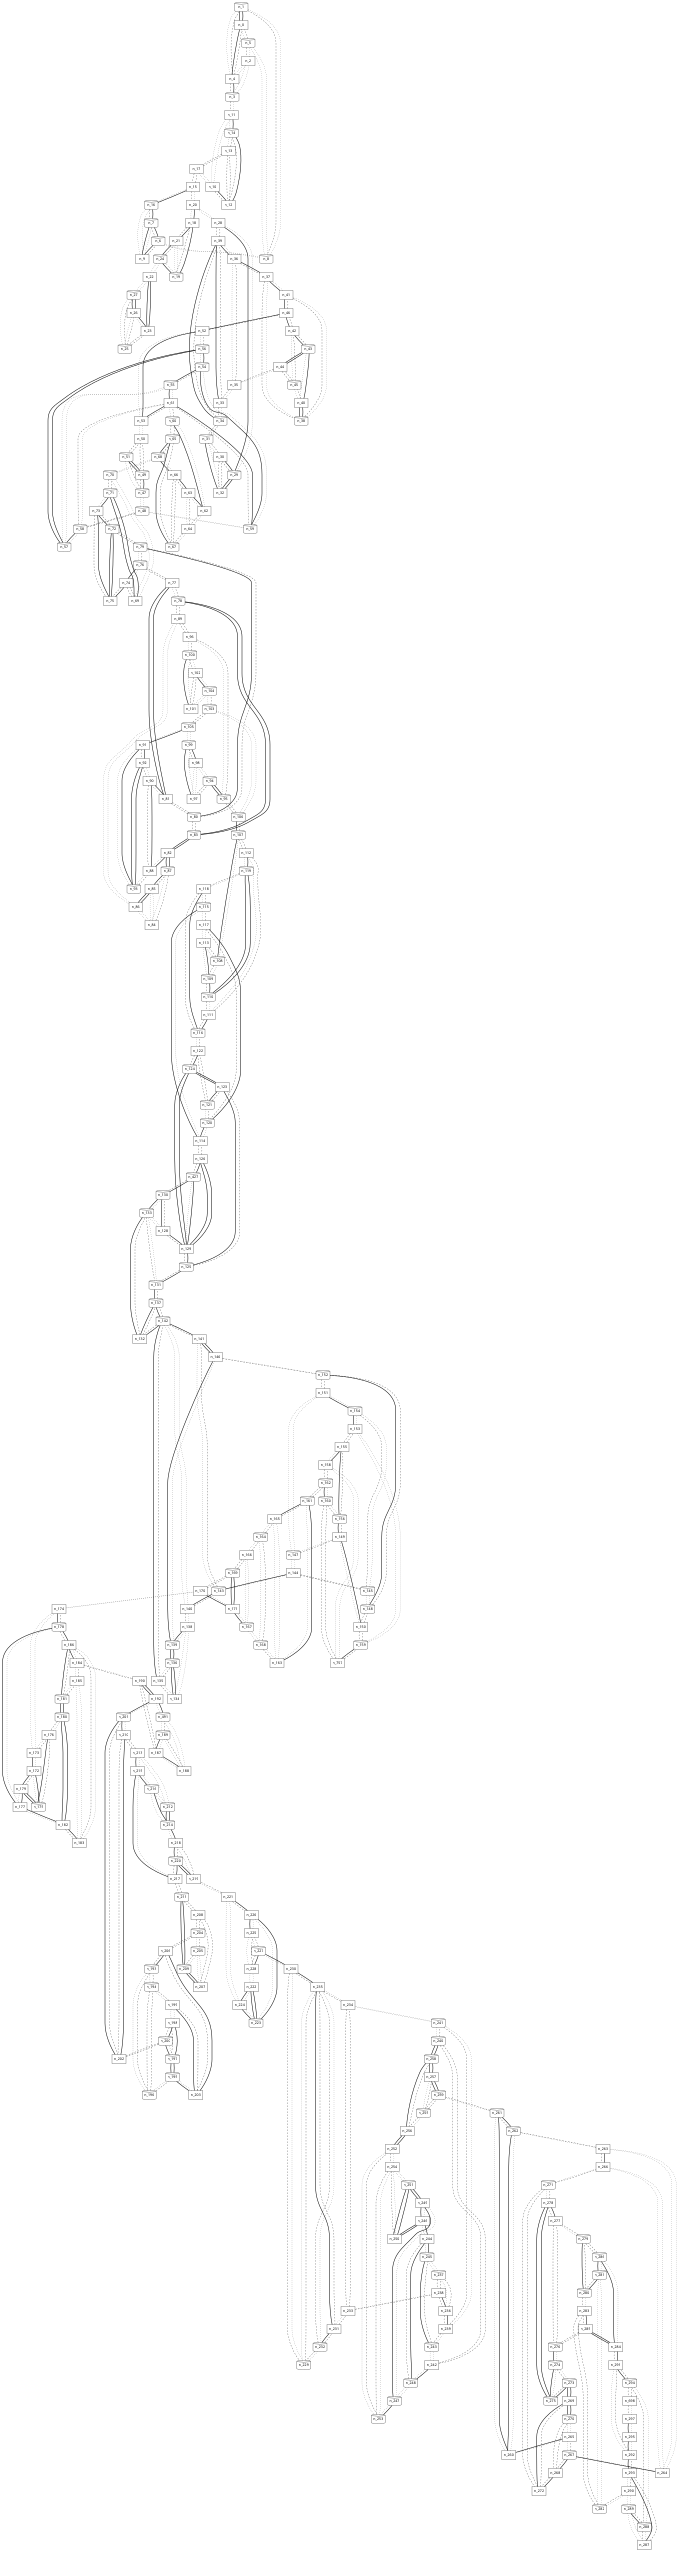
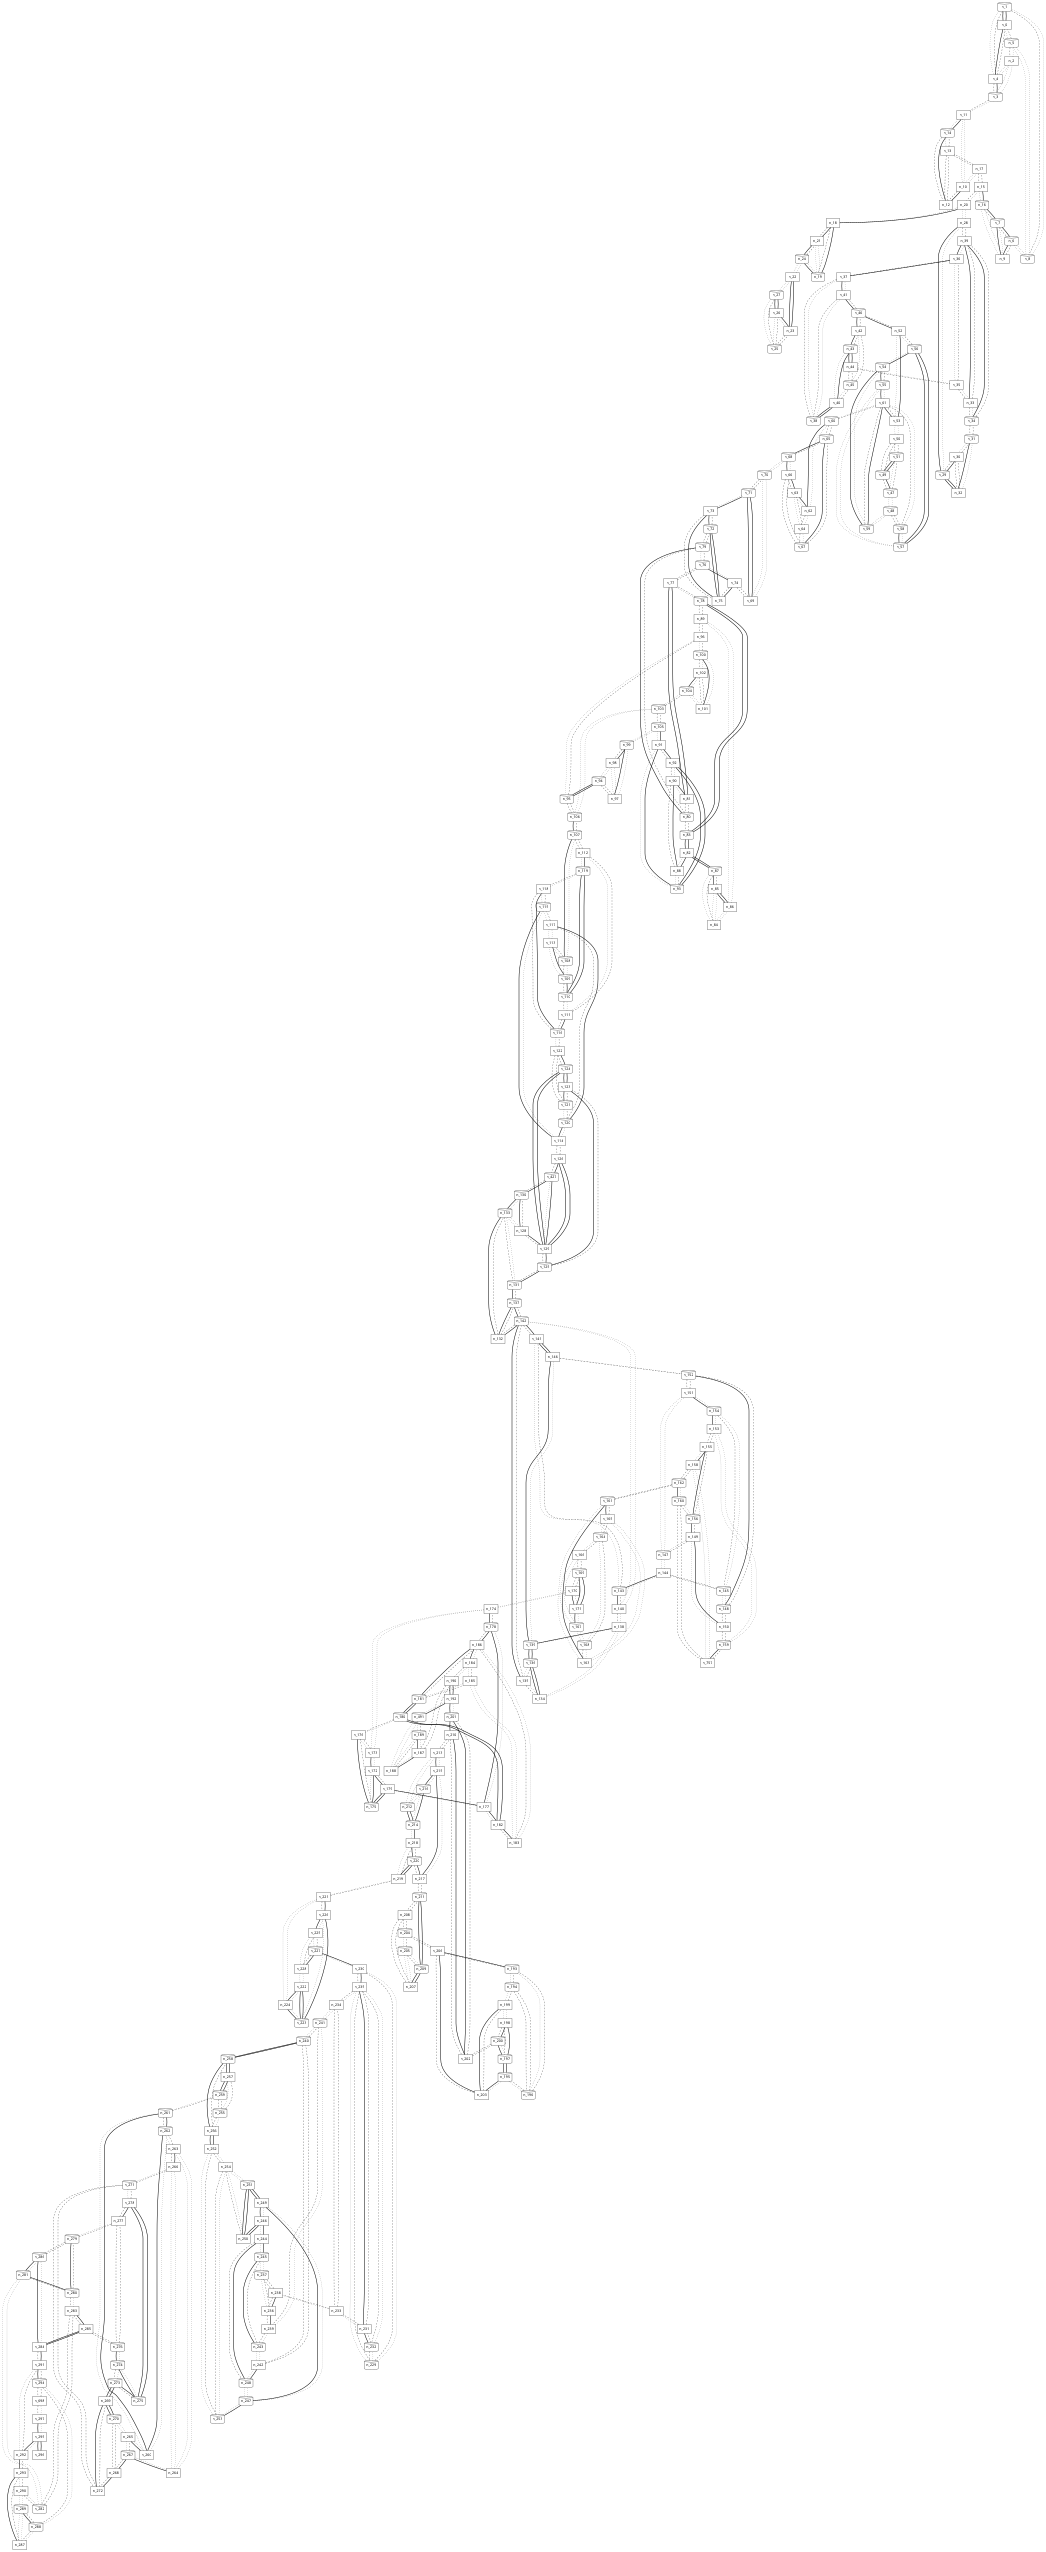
(286, 313) -> (858, 313)
none -> (40, 2455)
